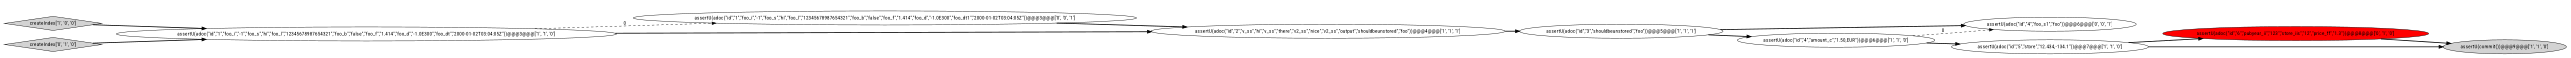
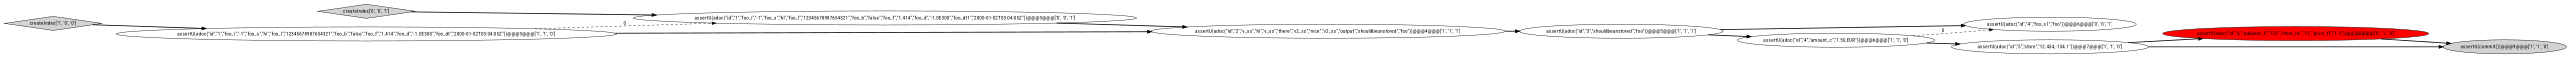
none -> (366, 11)
(53, 44) -> none
